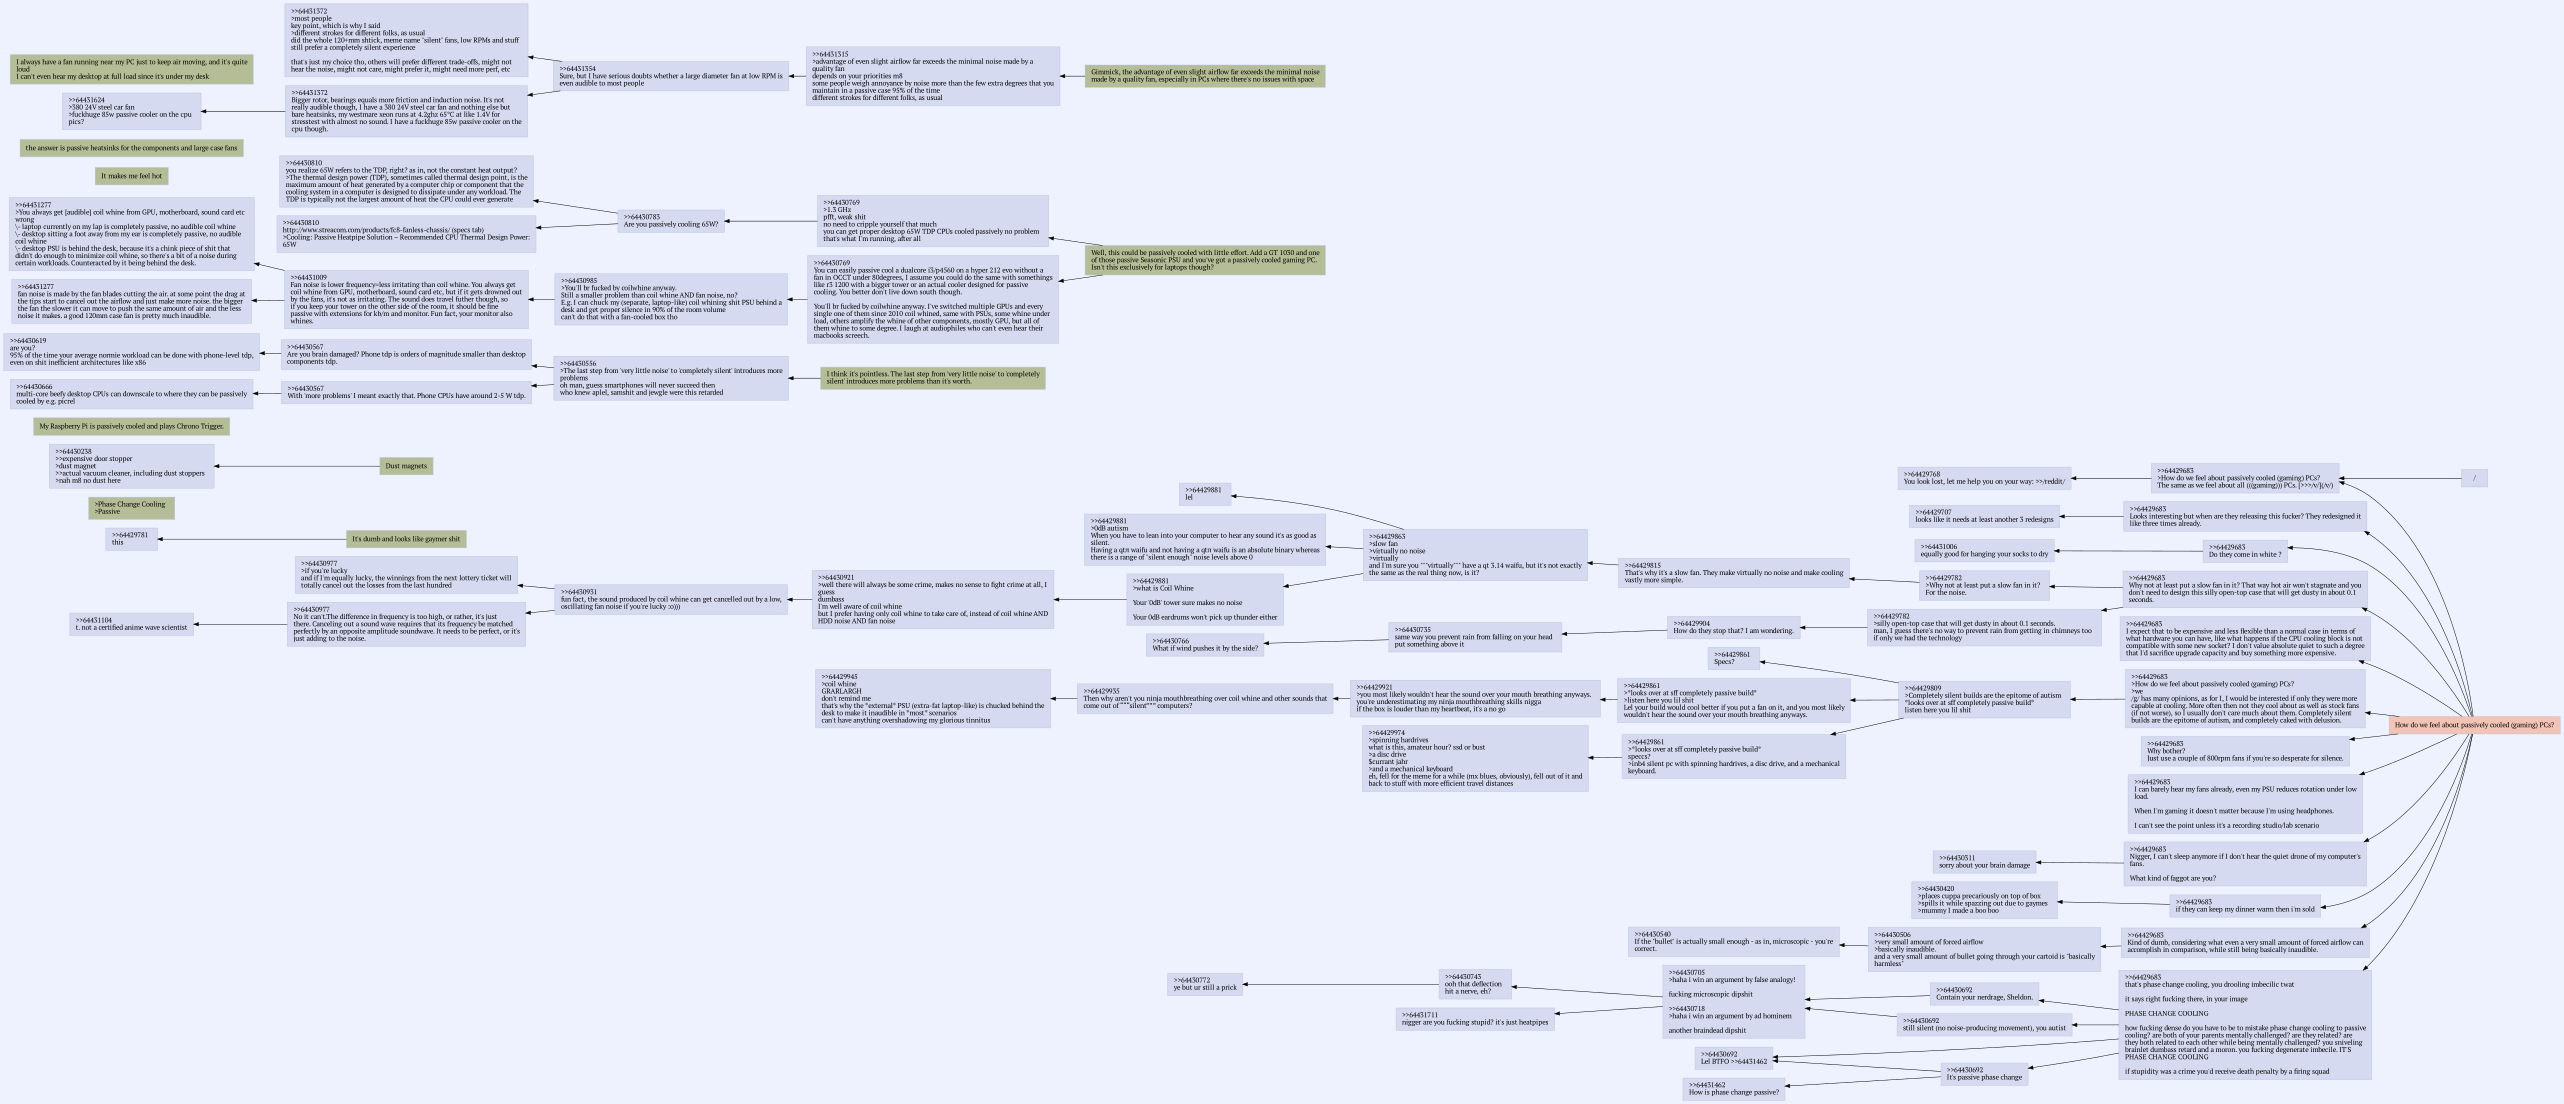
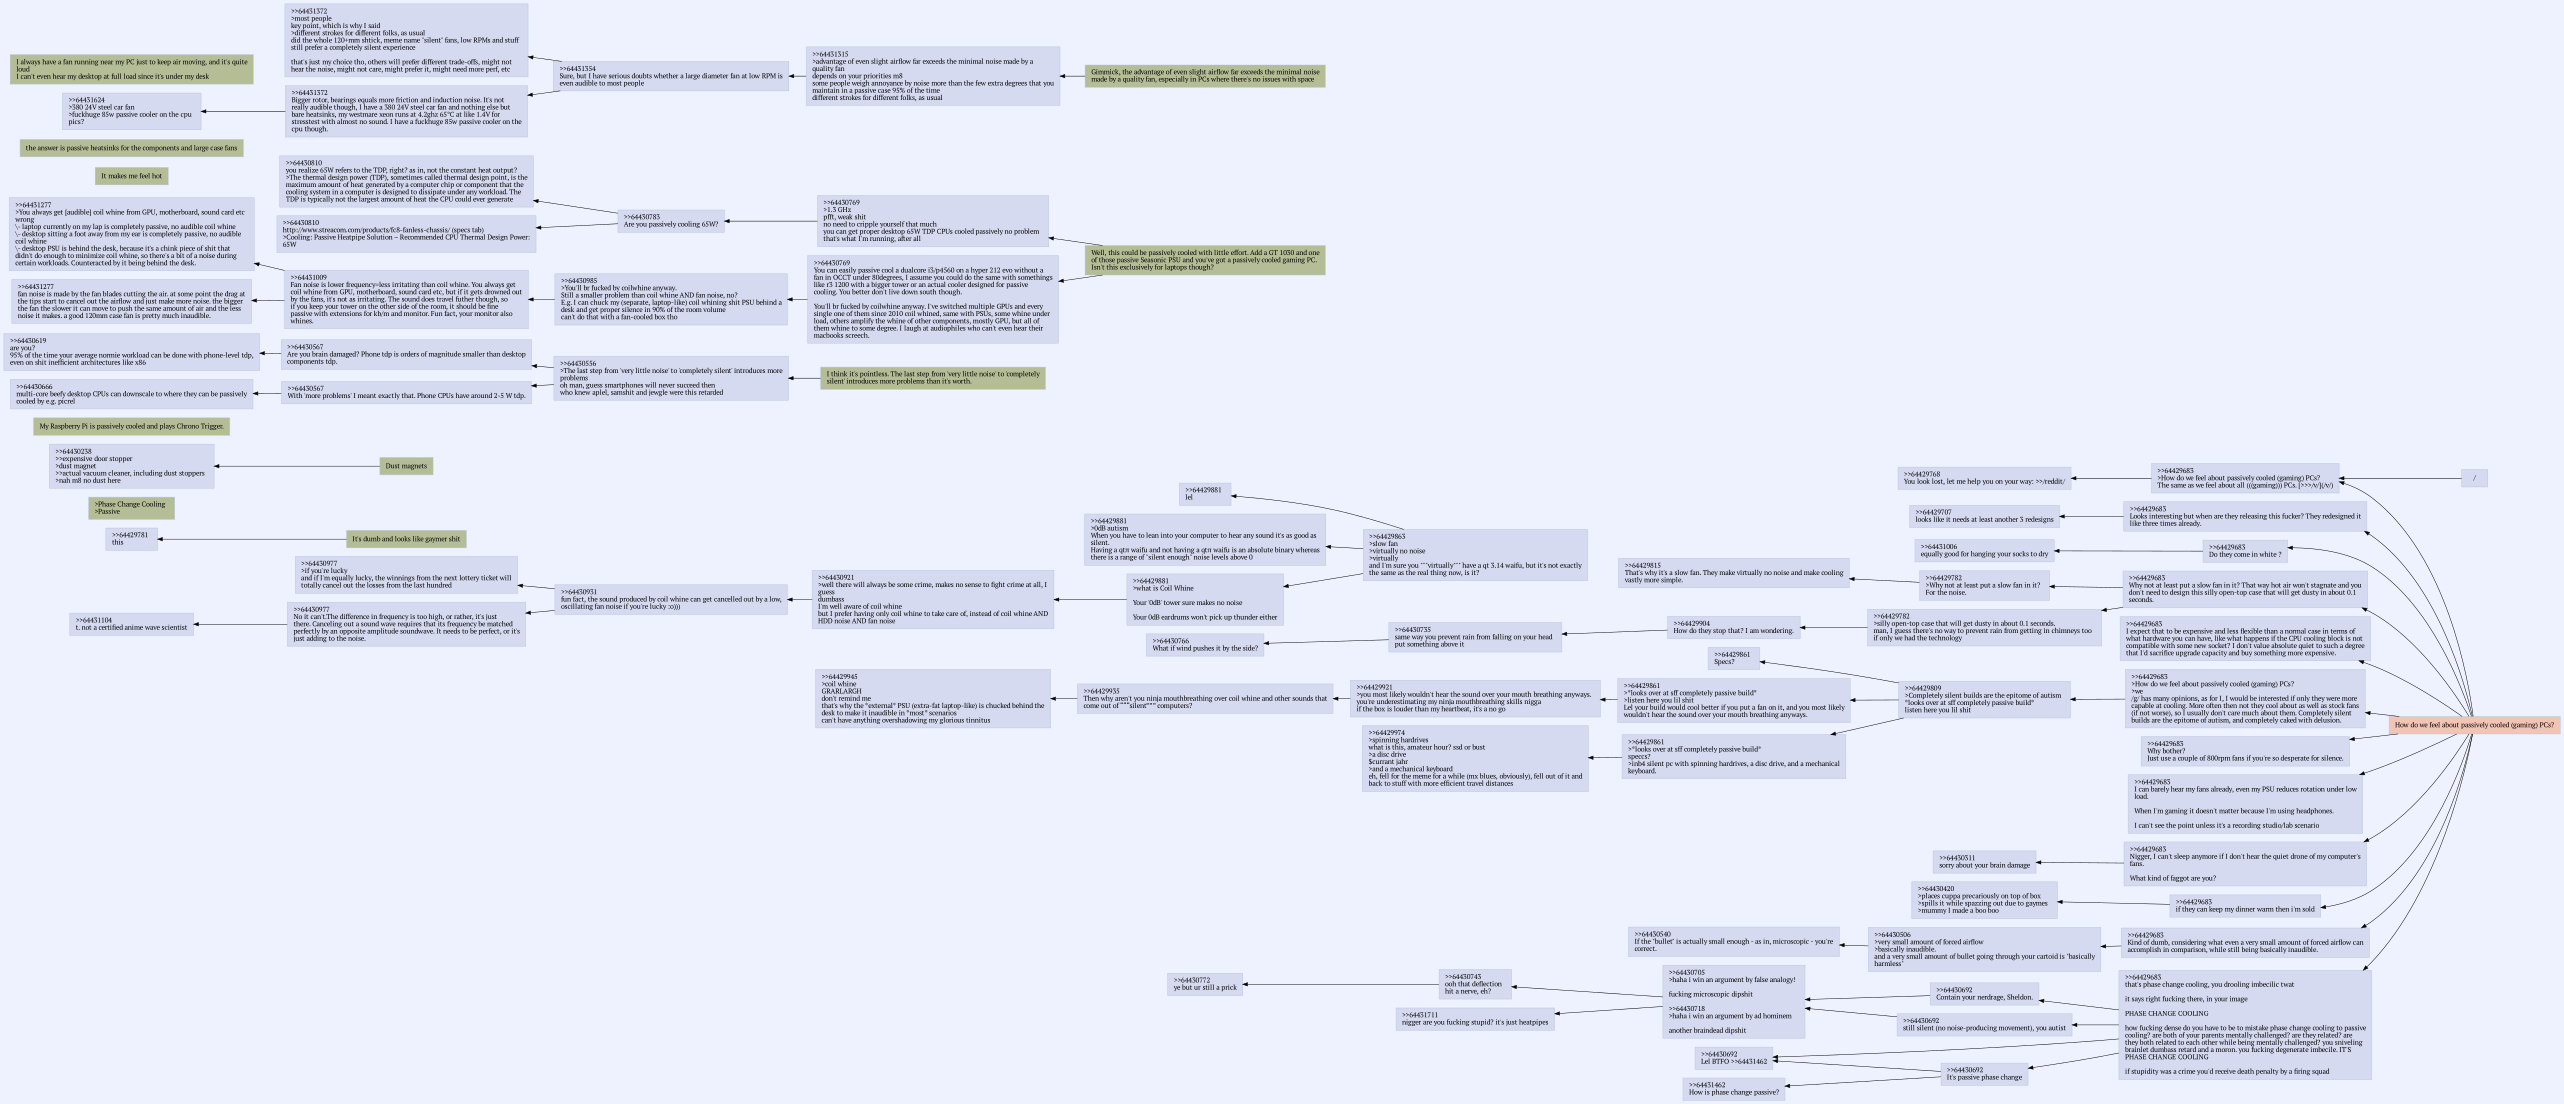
(1606, 564) -> none
